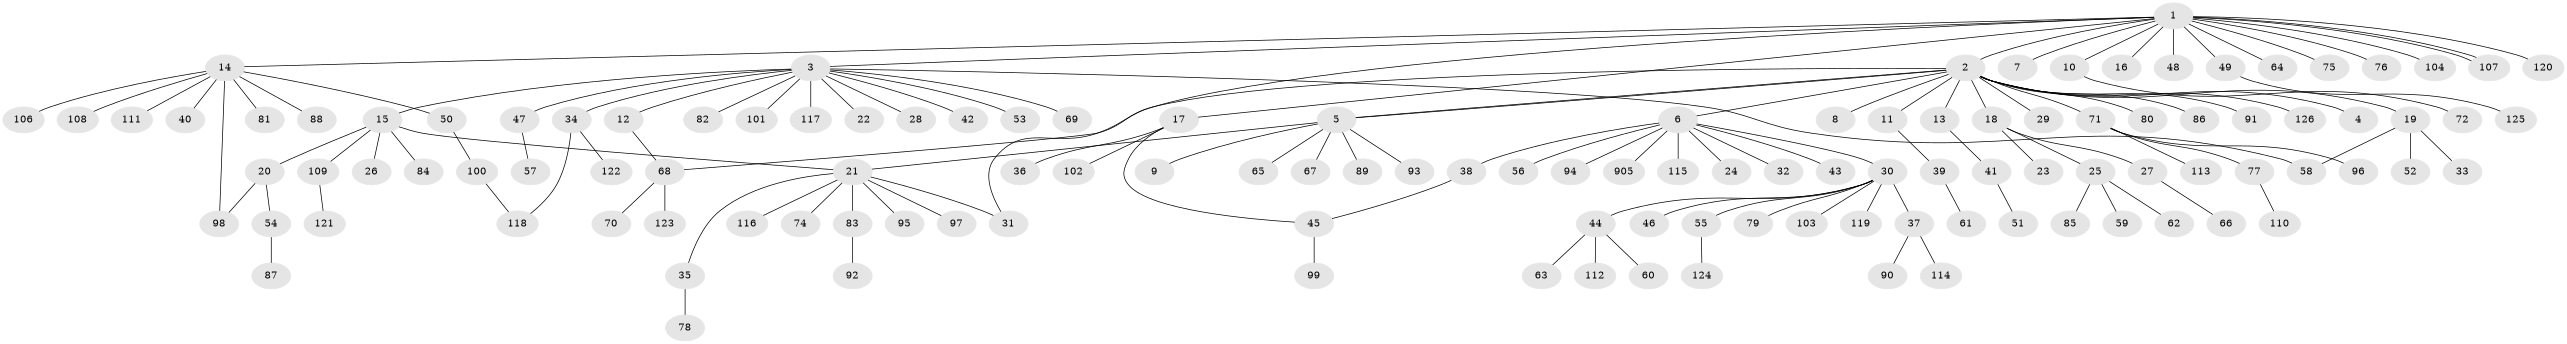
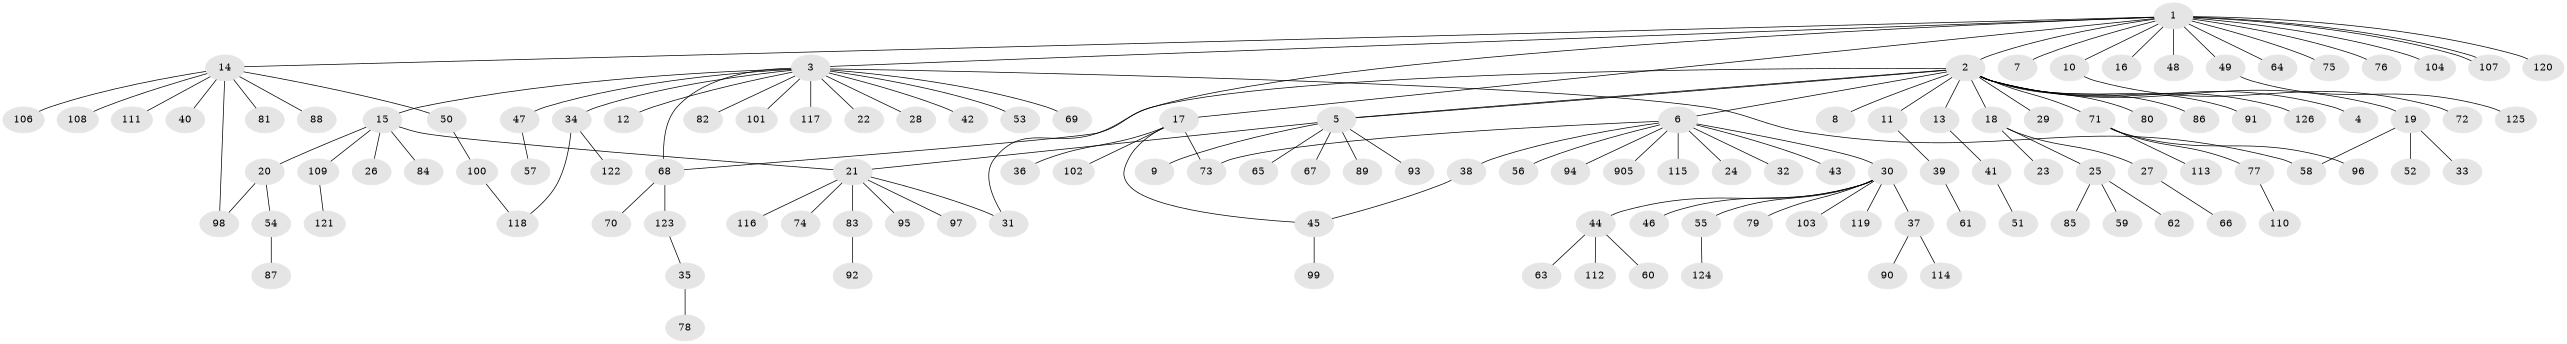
(644, 146) -> (705, 87)
none -> (1207, 172)
(745, 195) -> (675, 250)
